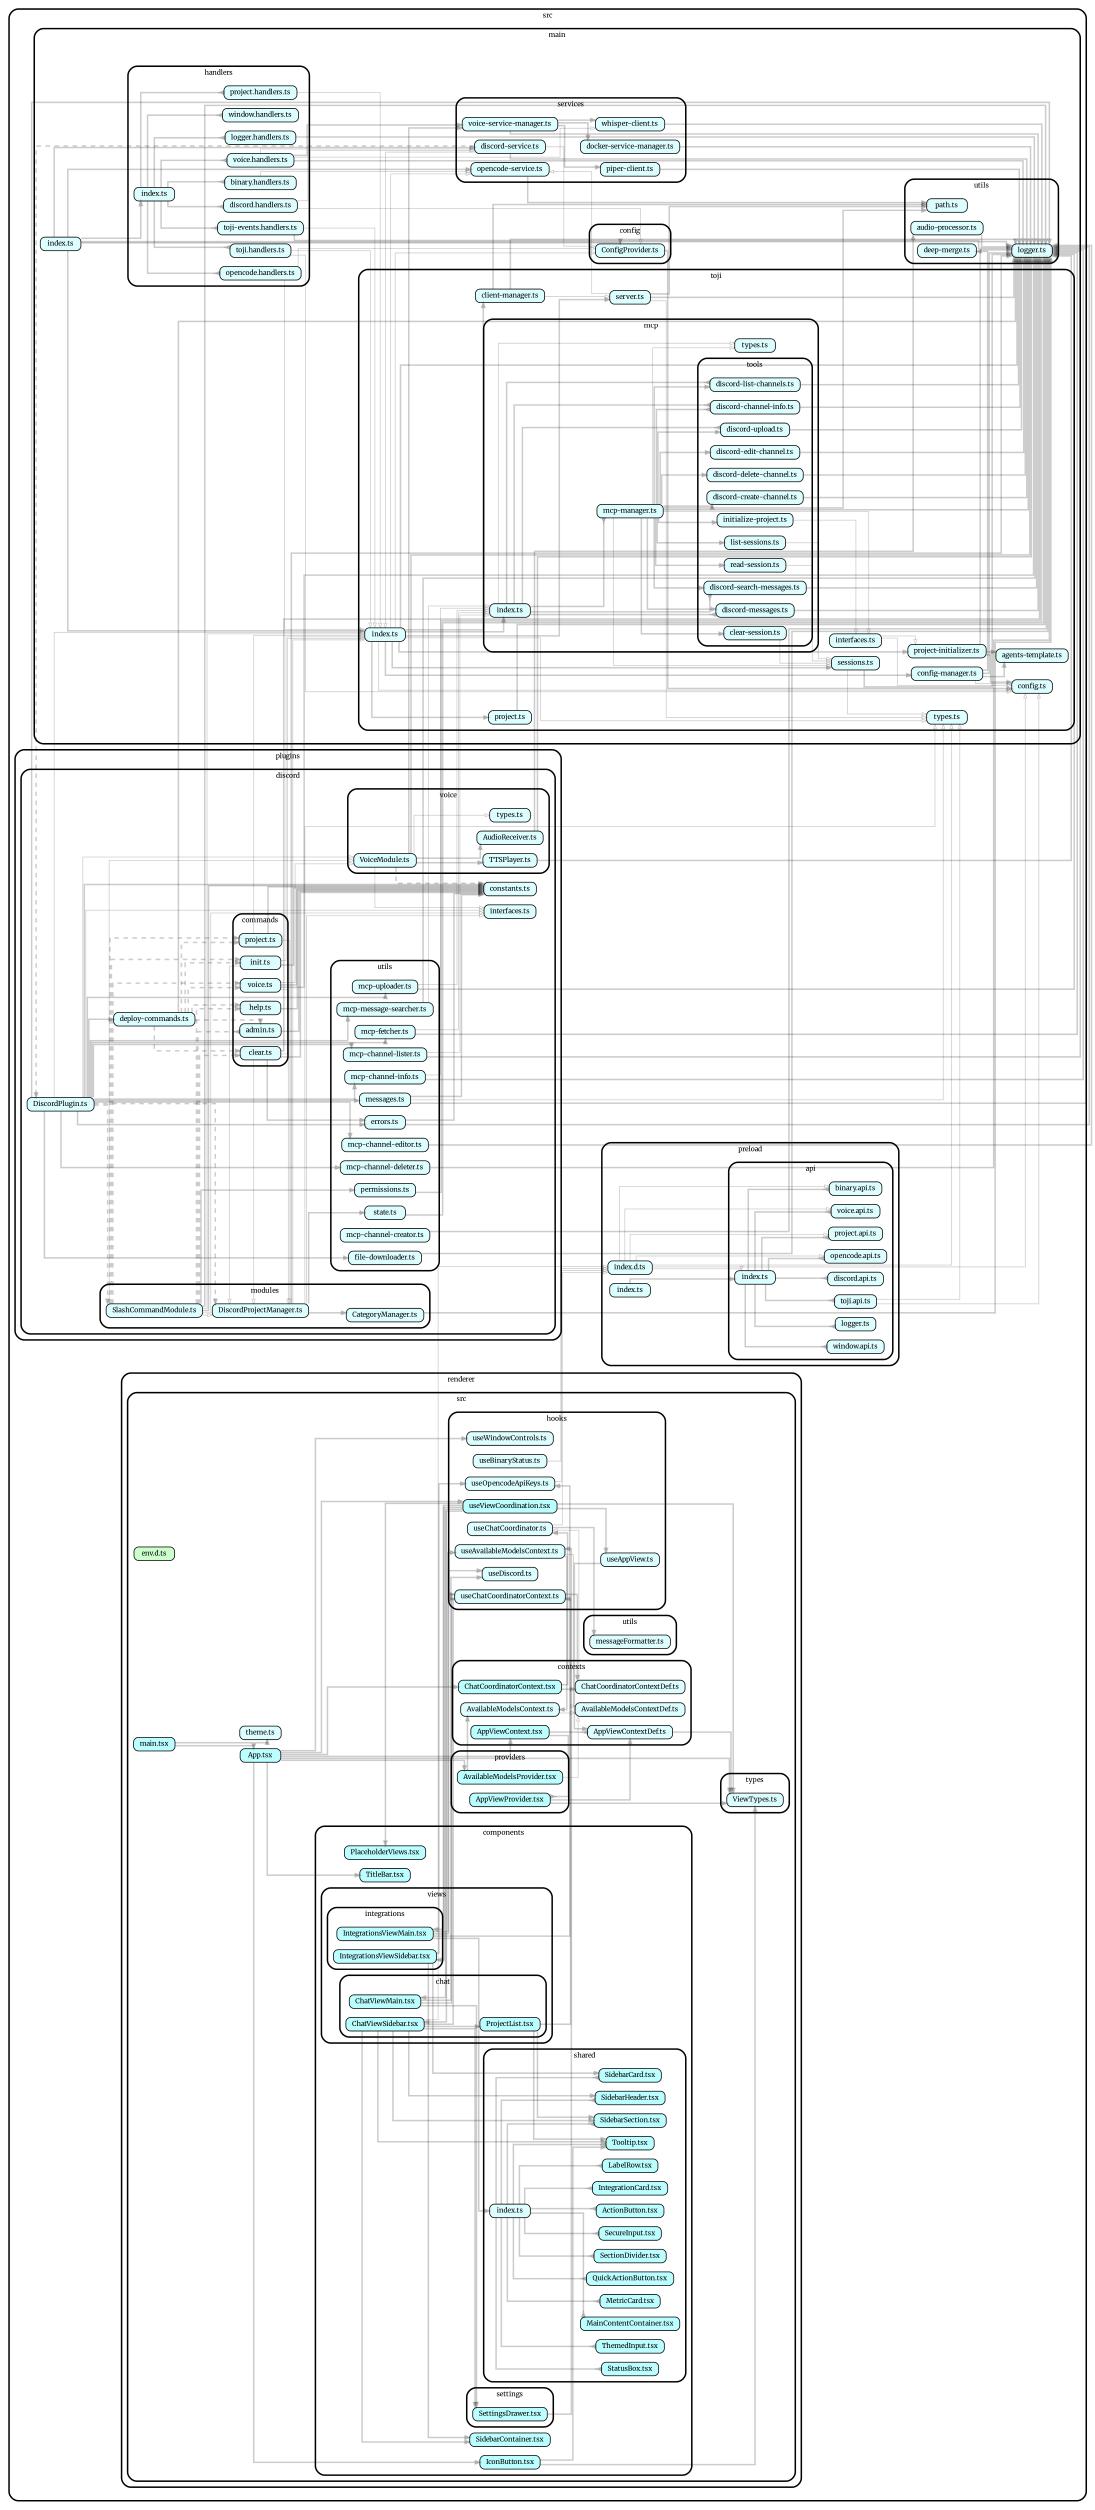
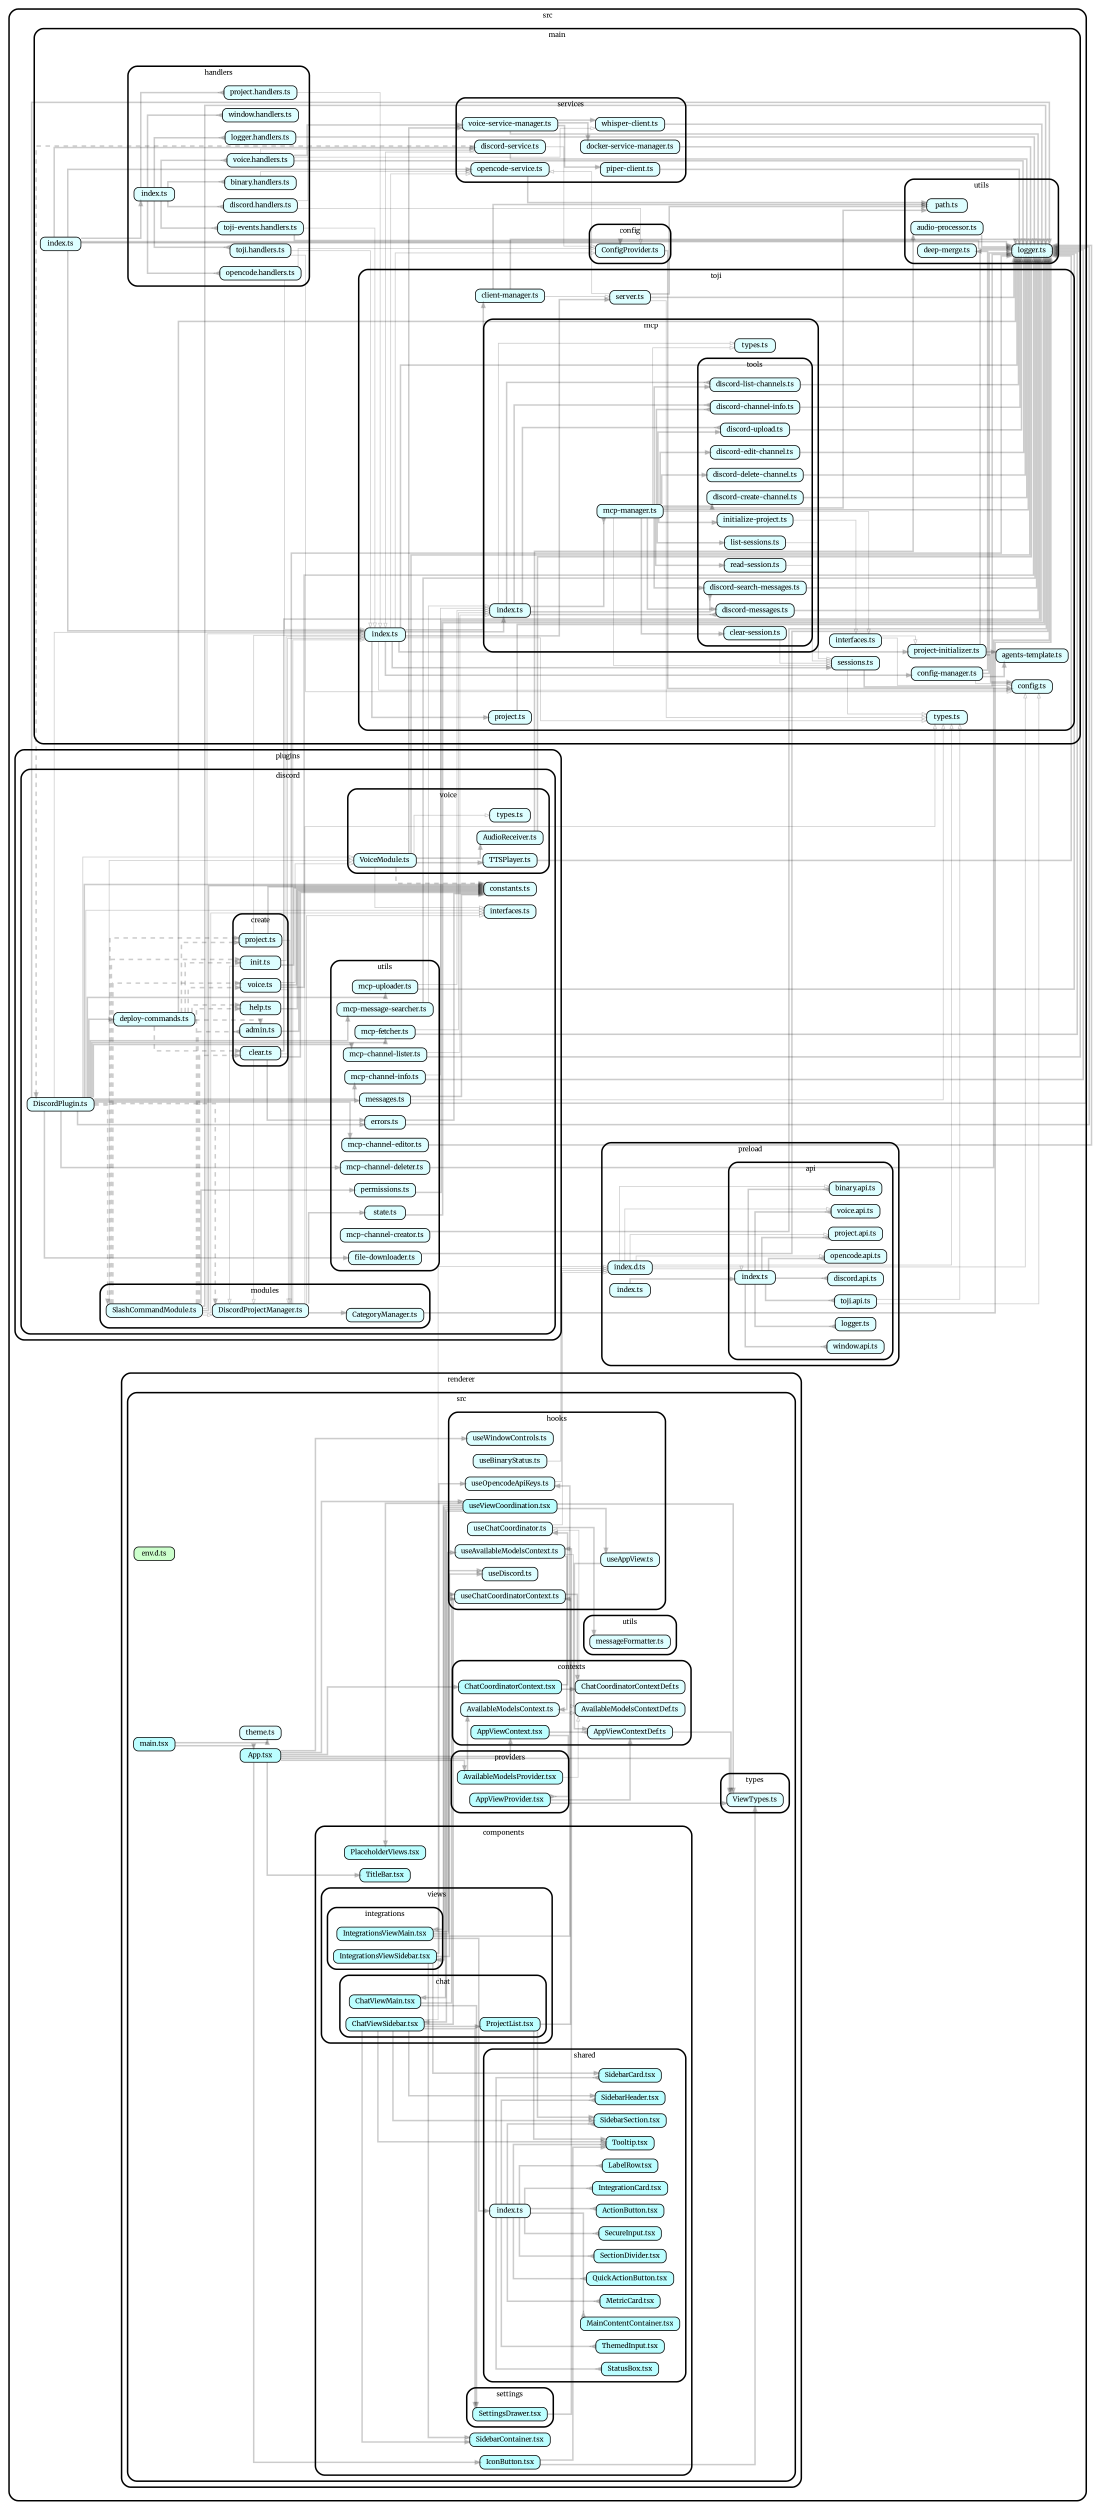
(260, 921) -> (260, 921)
(451, 1791) -> (449, 1758)
